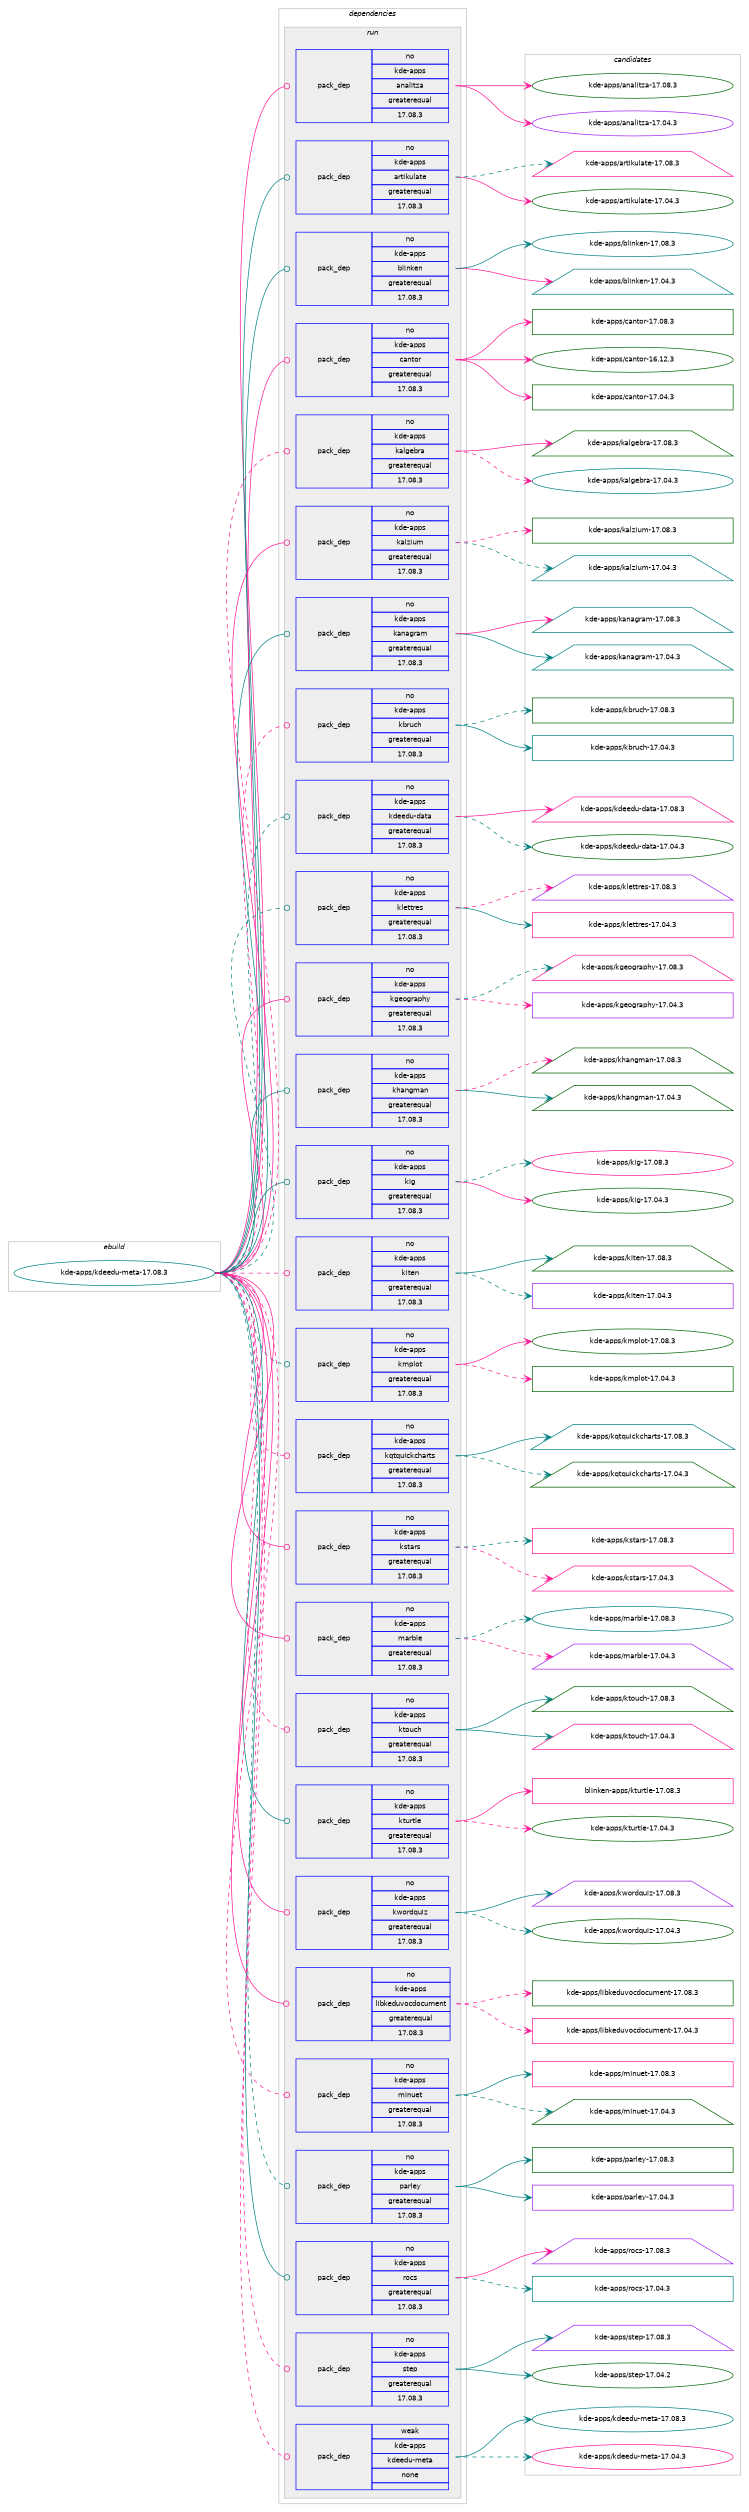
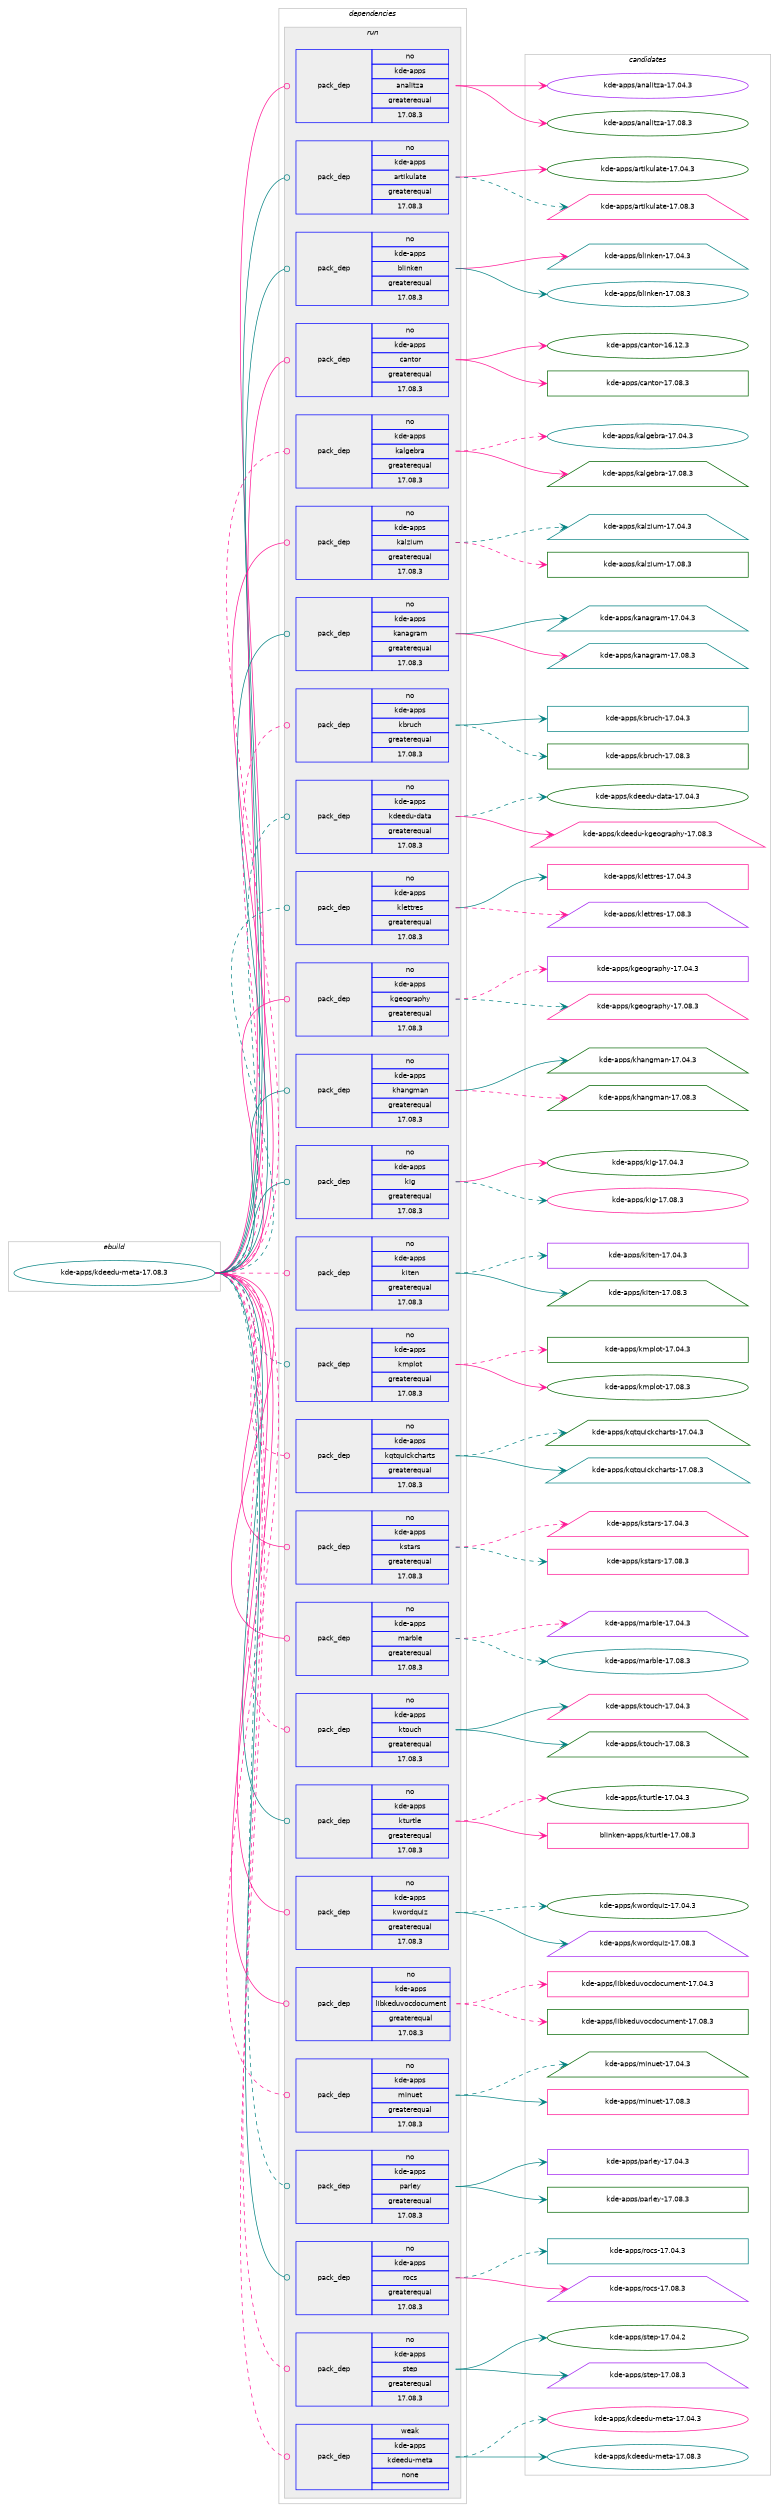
(633, 397) -> none
(633, 809) -> (648, 835)
